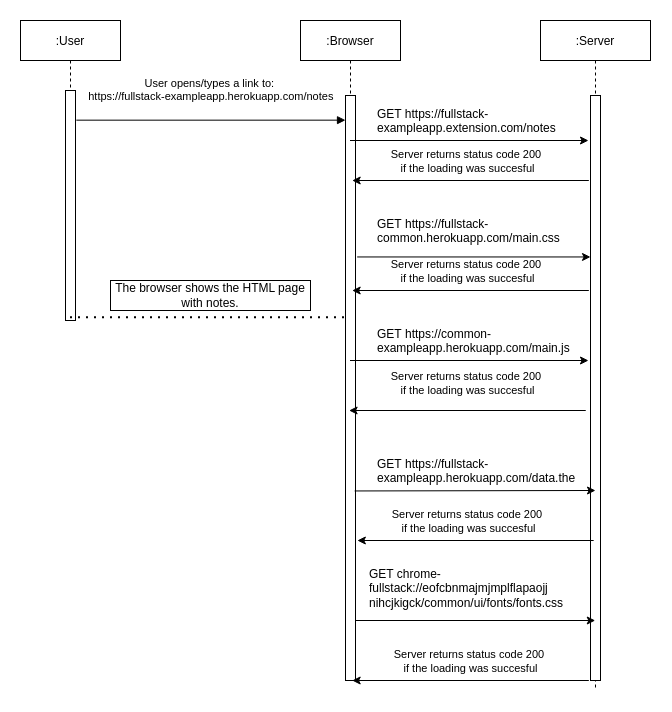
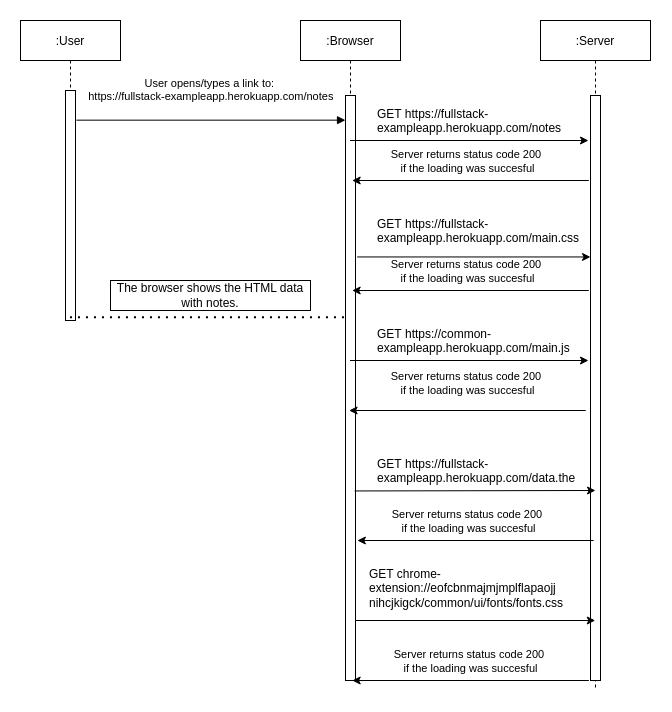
(477, 122) -> (477, 122)
(477, 232) -> (477, 232)
(211, 296) -> (211, 296)
(469, 596) -> (469, 596)
